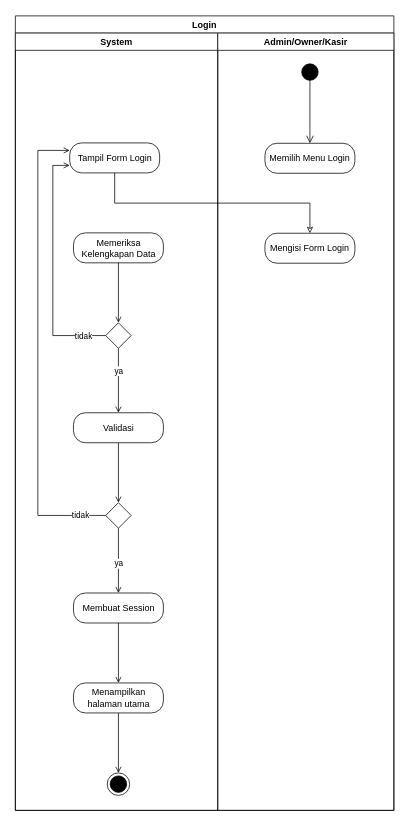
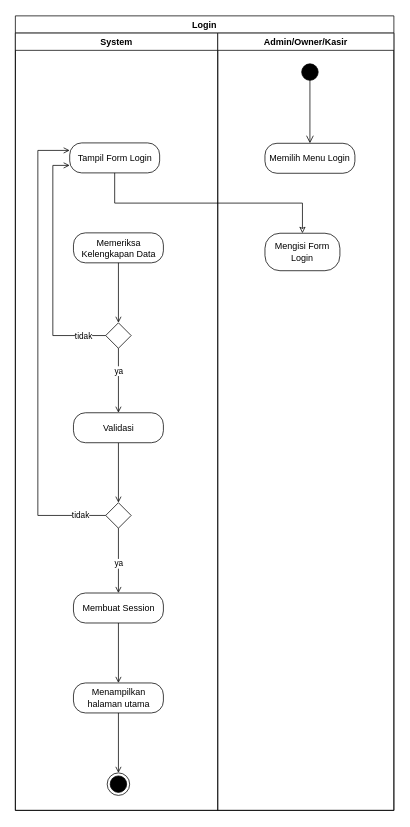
(310, 248) -> (303, 252)
